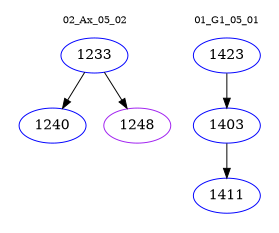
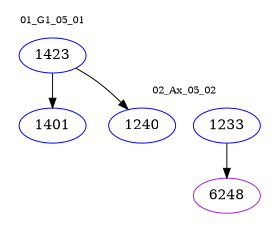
(76, 86) -> (107, 90)
(137, 126) -> (227, 196)
(227, 126) -> (53, 126)
(227, 196) -> none
